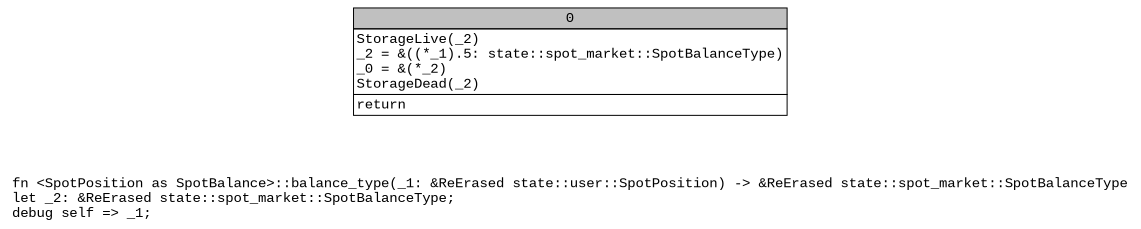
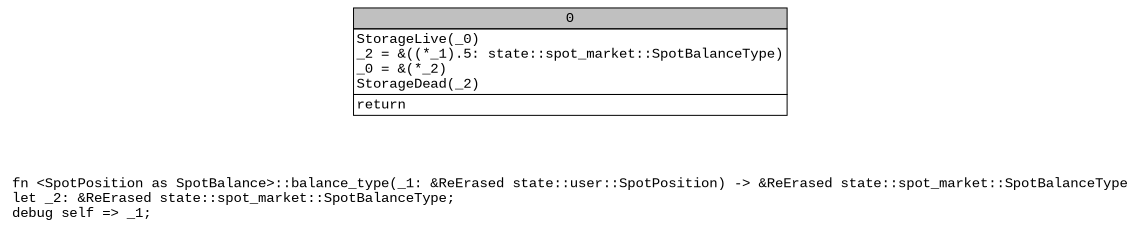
(418, 39) -> (418, 39)
